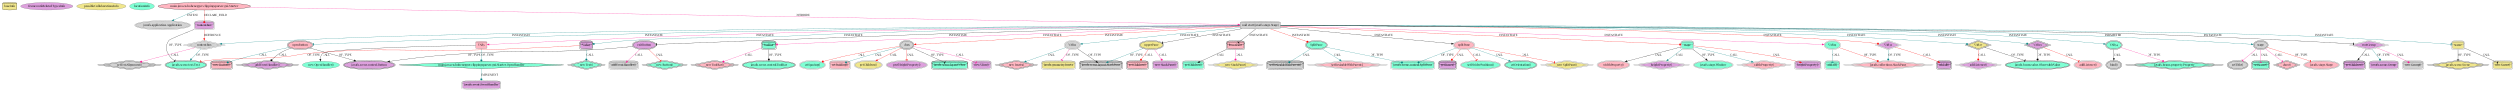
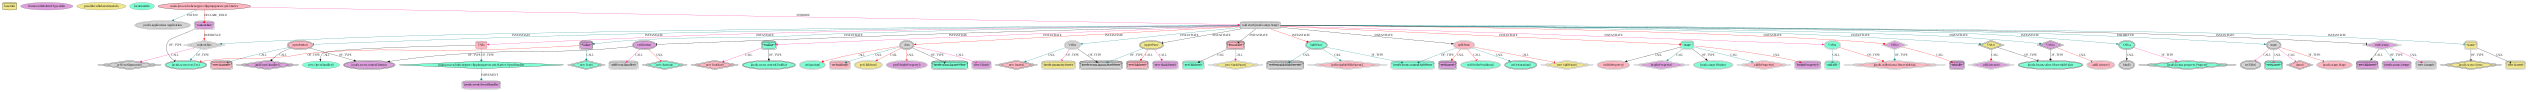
(1888, 65) -> (1895, 65)
